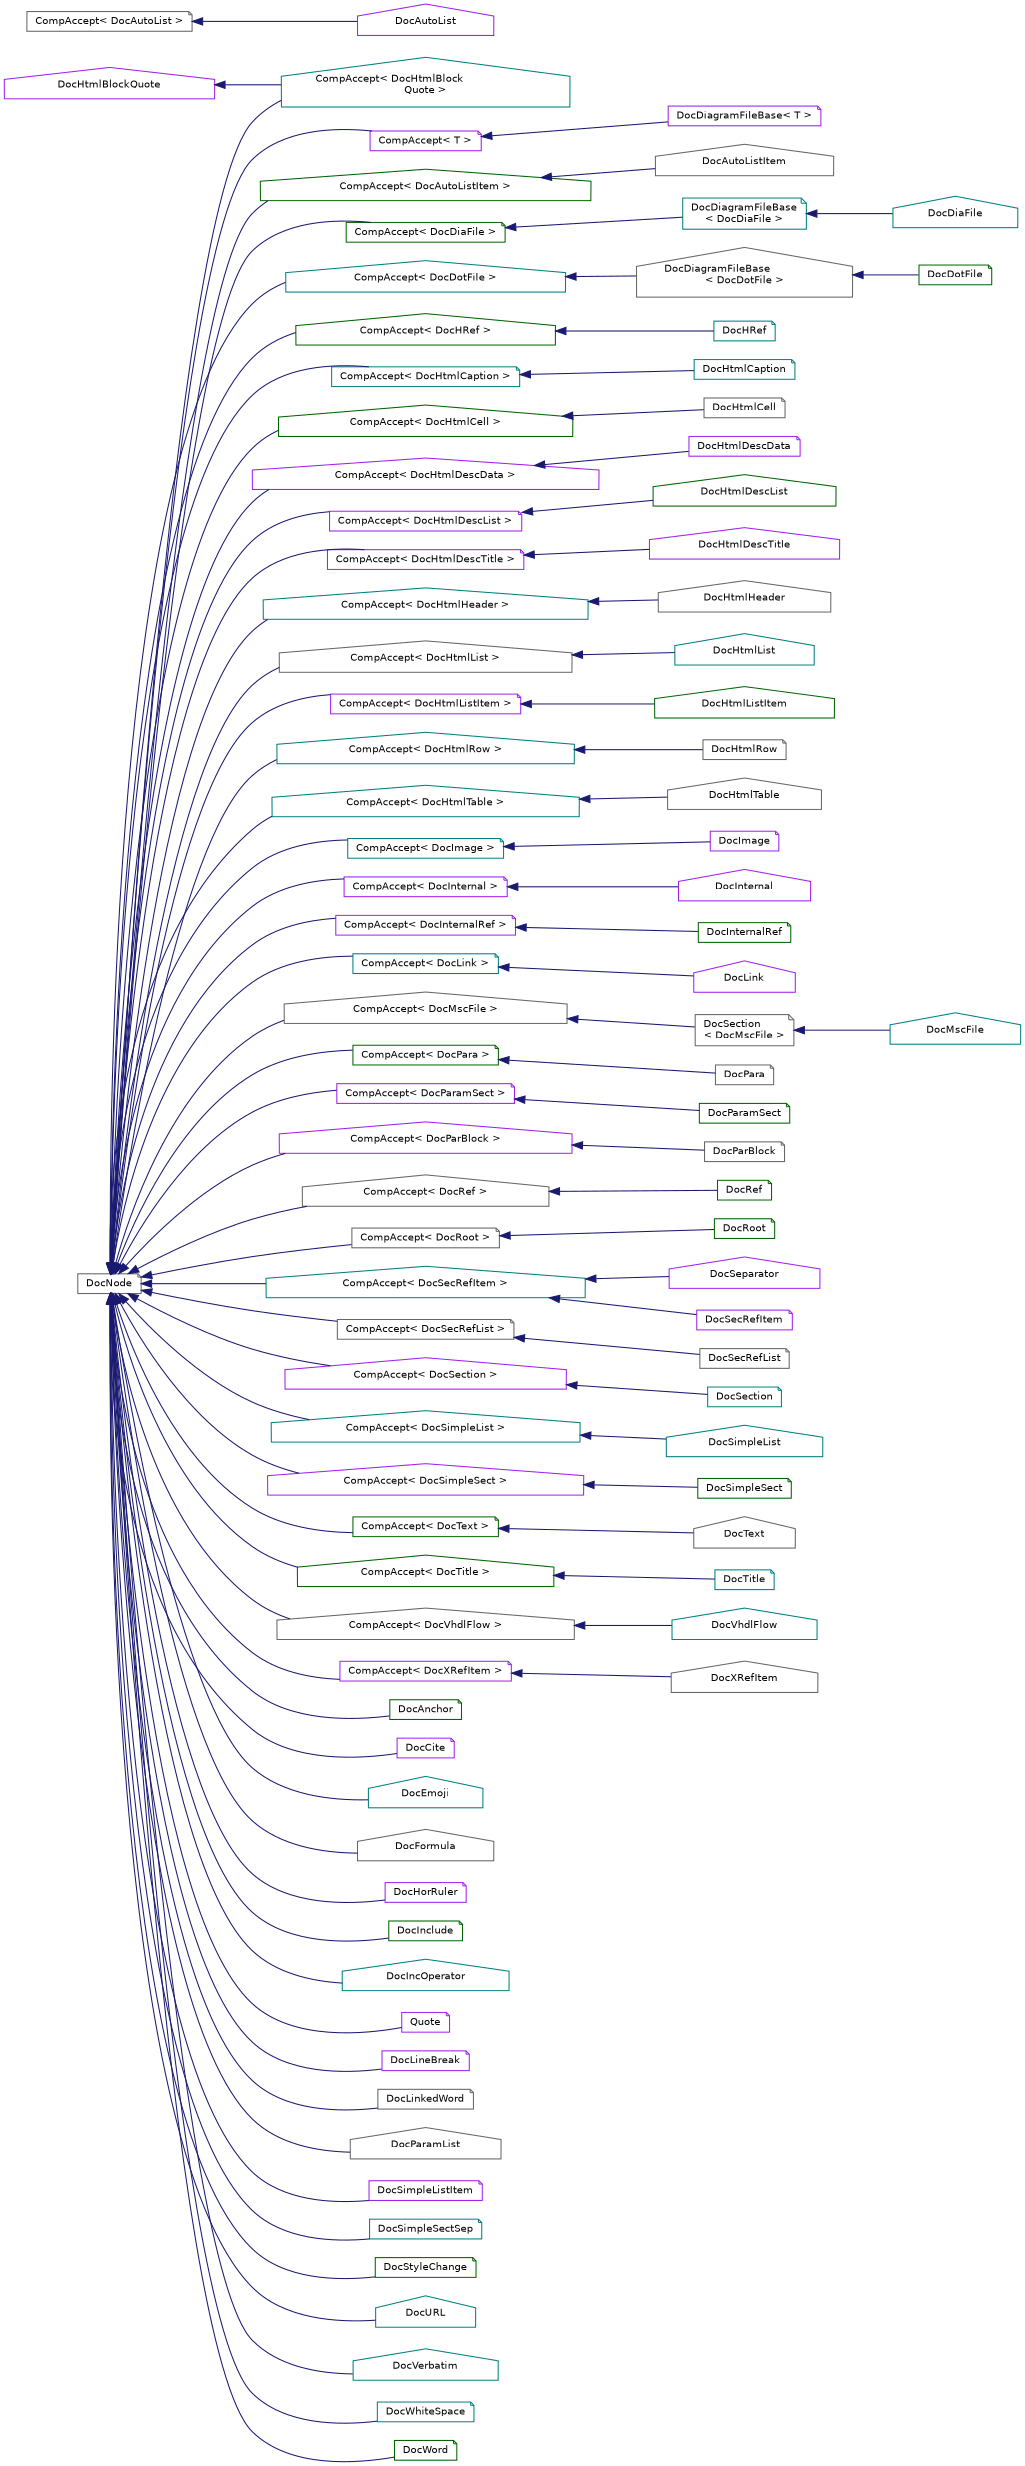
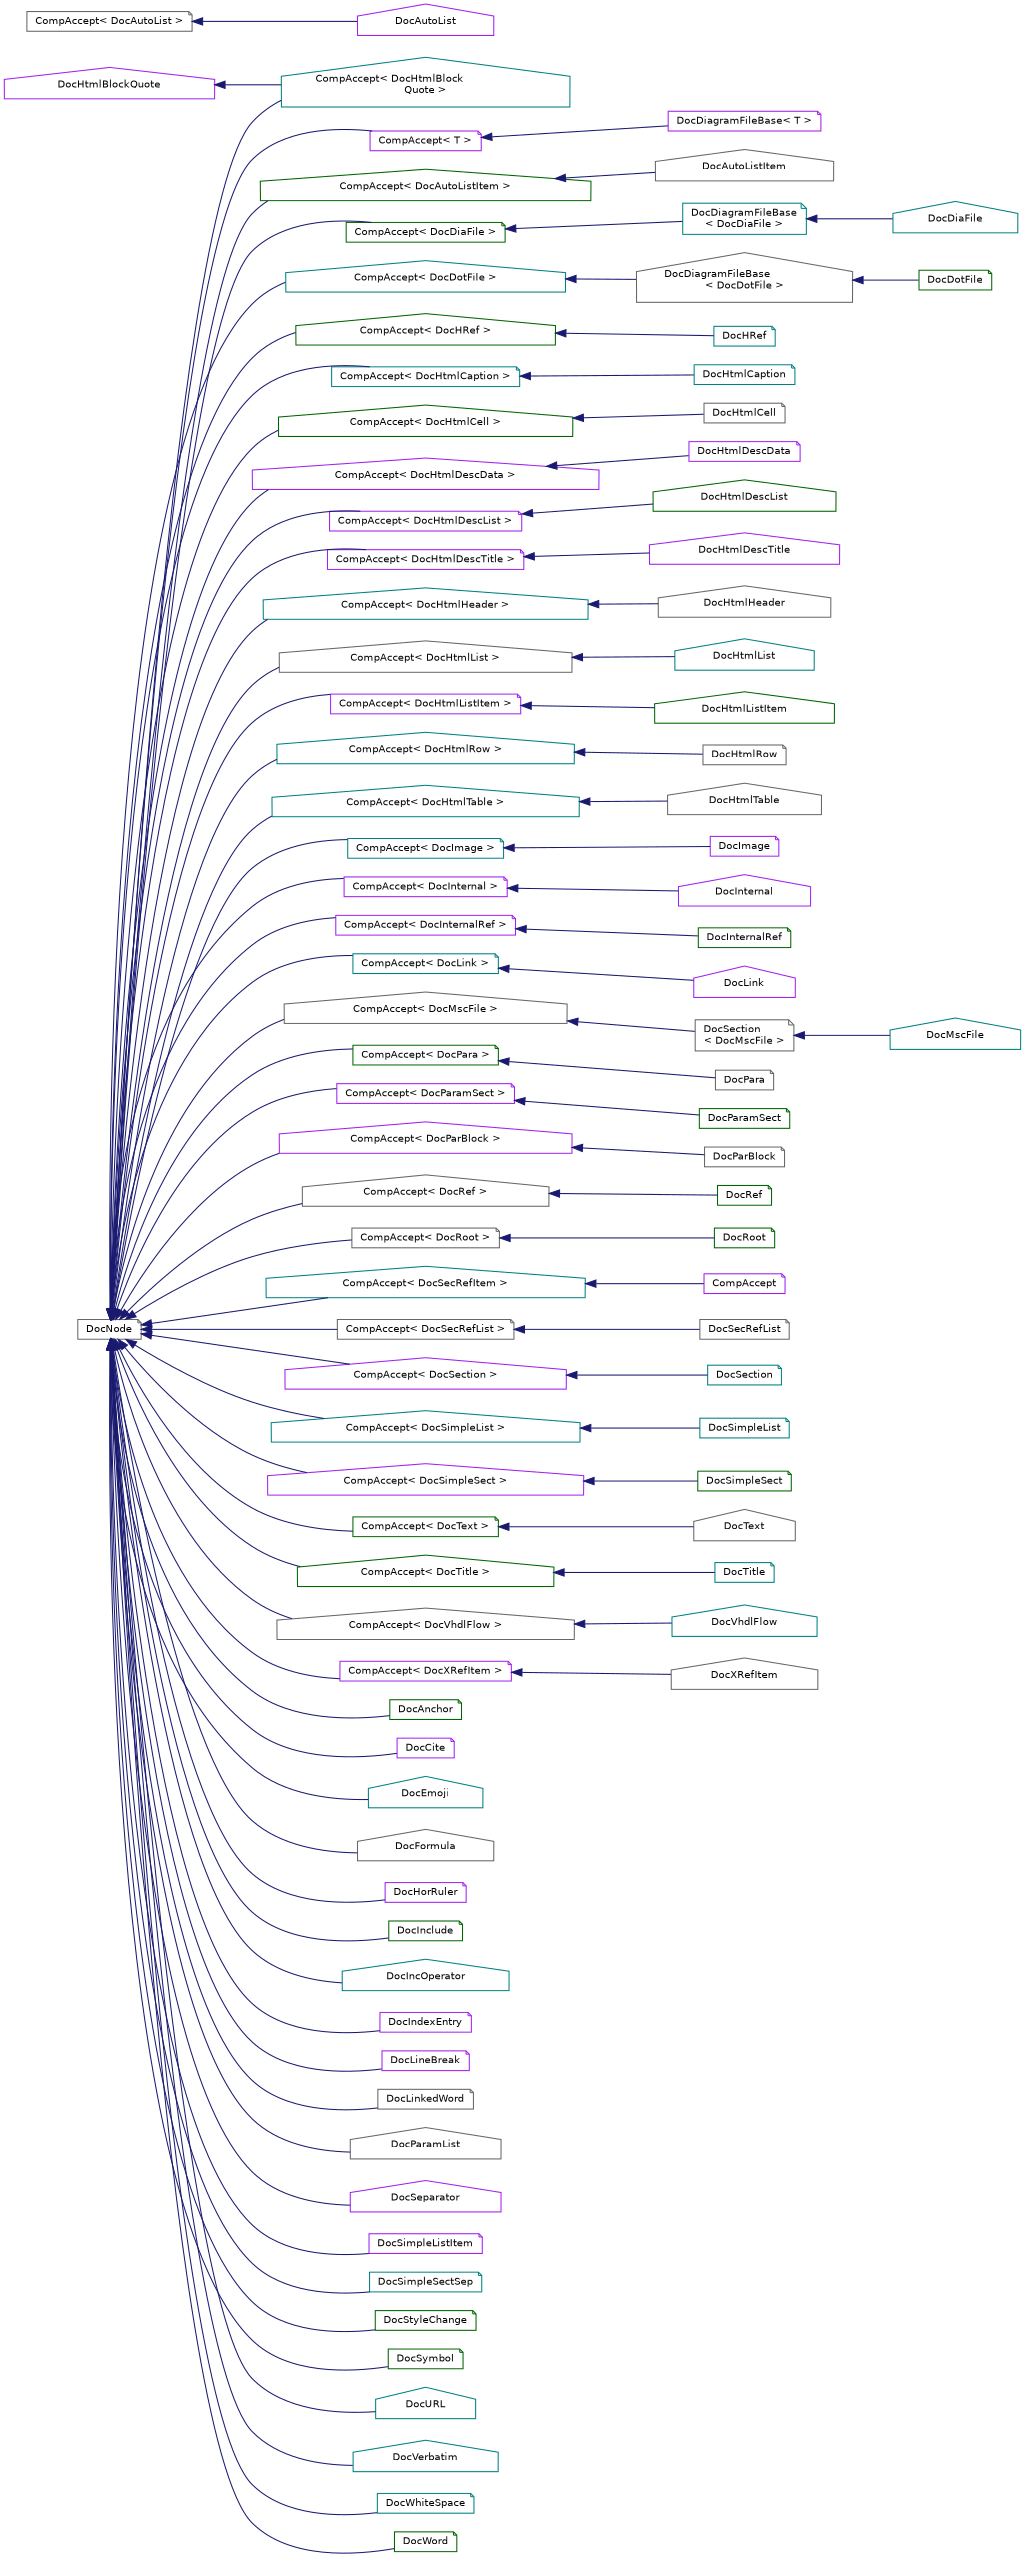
(633, 1278) -> (179, 2010)
(745, 1320) -> (745, 1284)
(745, 1443) -> (745, 1428)
(426, 2022) -> (426, 2022)
none -> (426, 2359)
